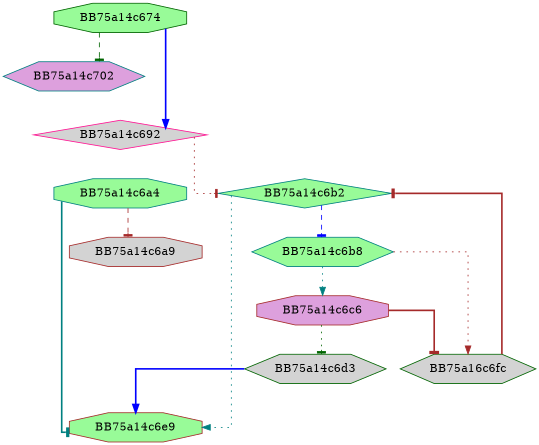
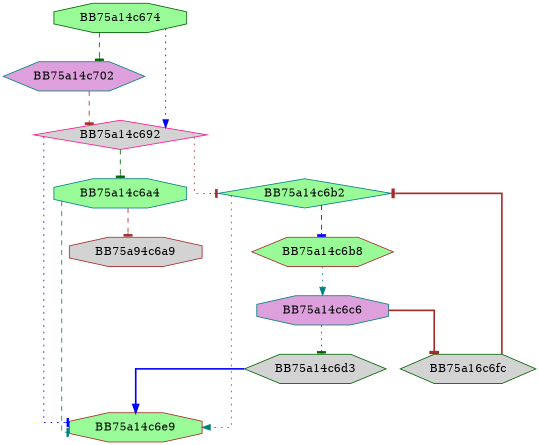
(166, 74) -> (166, 74)
none -> (89, 106)
none -> (120, 162)
(136, 252) -> (136, 252)
(323, 252) -> (323, 252)
(468, 262) -> none
none -> (44, 290)
(323, 310) -> (323, 310)
(62, 319) -> (62, 319)
